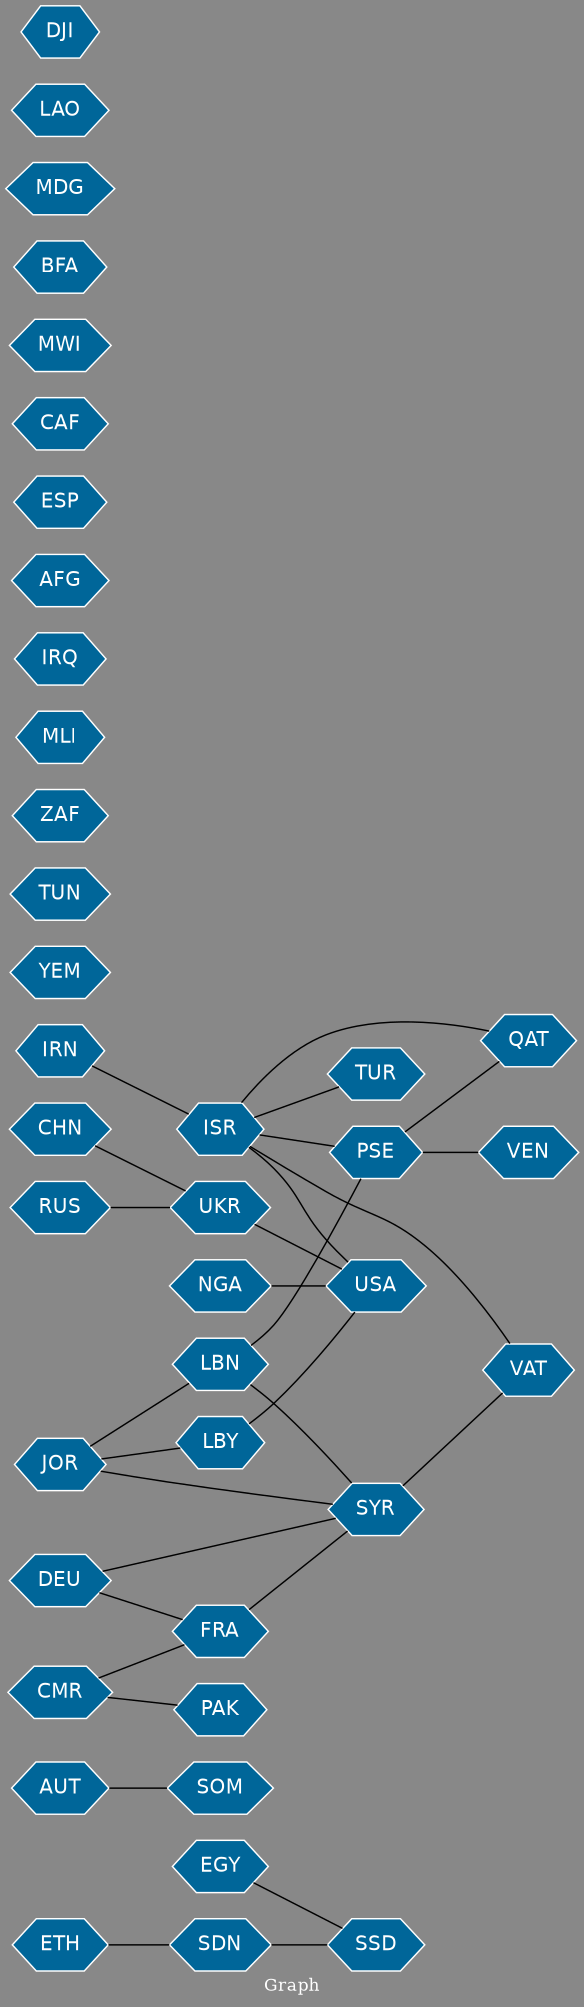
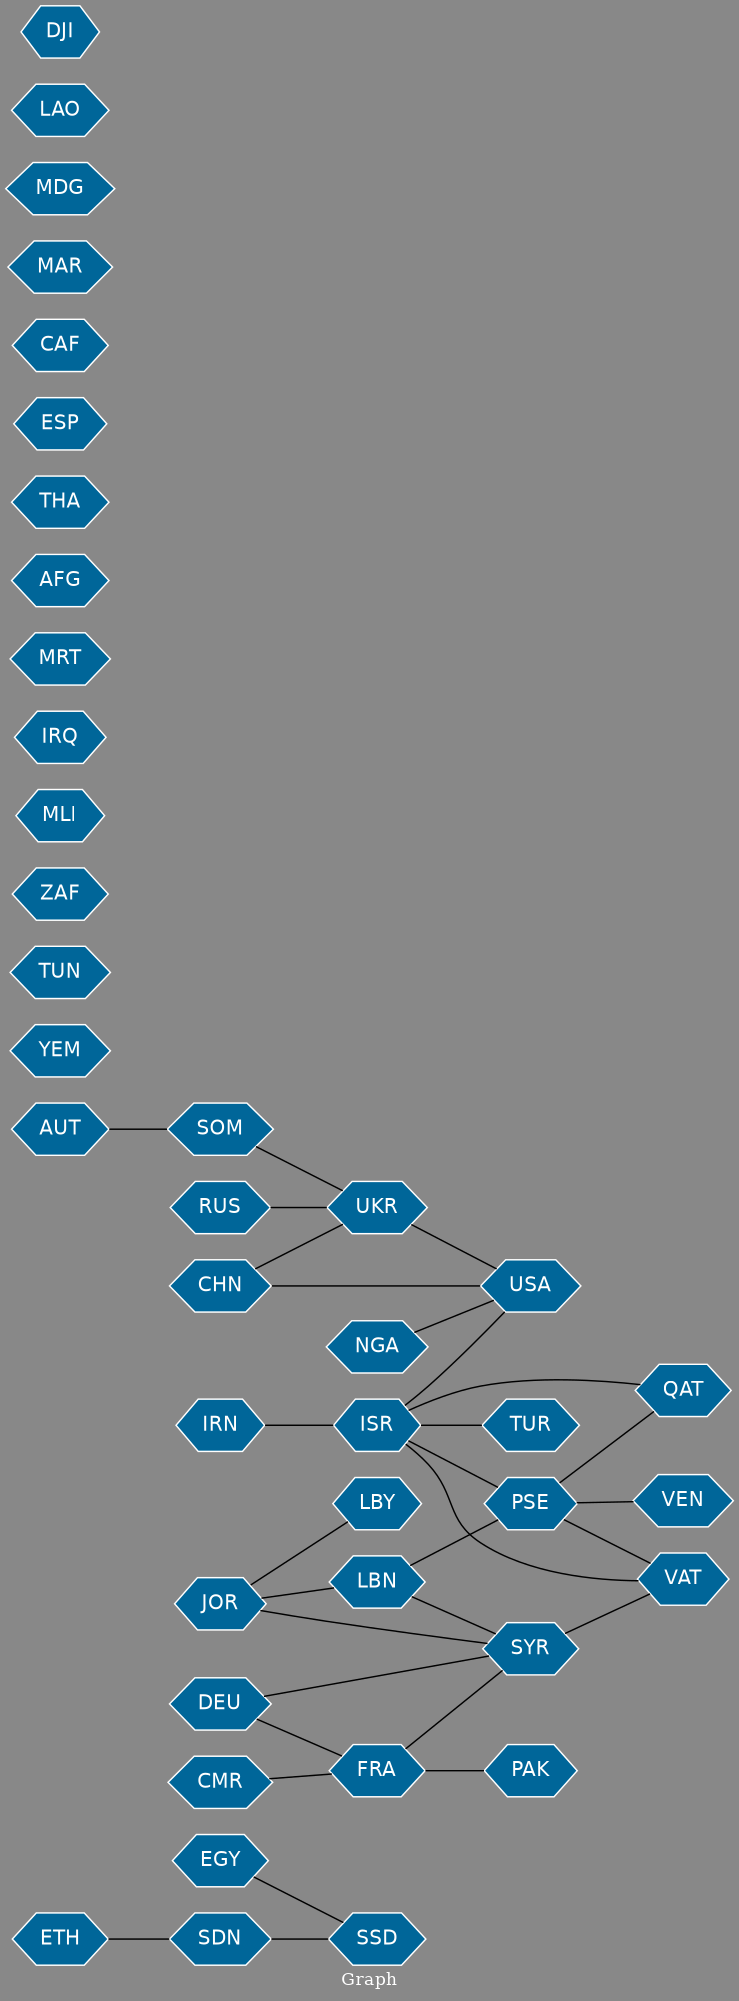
none -> (60, 267)
(60, 267) -> none
(60, 345) -> none
none -> (60, 502)
none -> (60, 659)
none -> (299, 1169)
(305, 1371) -> (376, 1286)
none -> (607, 1542)
(143, 1701) -> (455, 1771)
